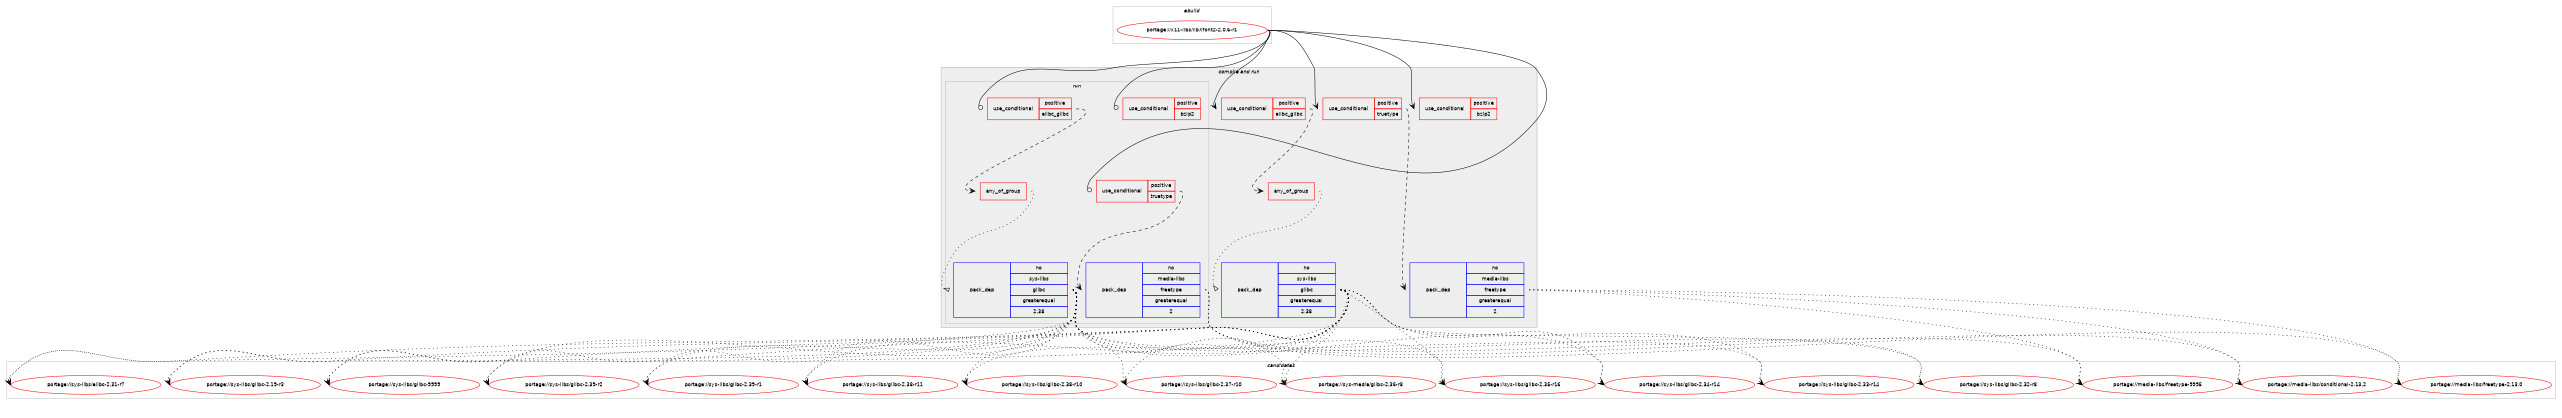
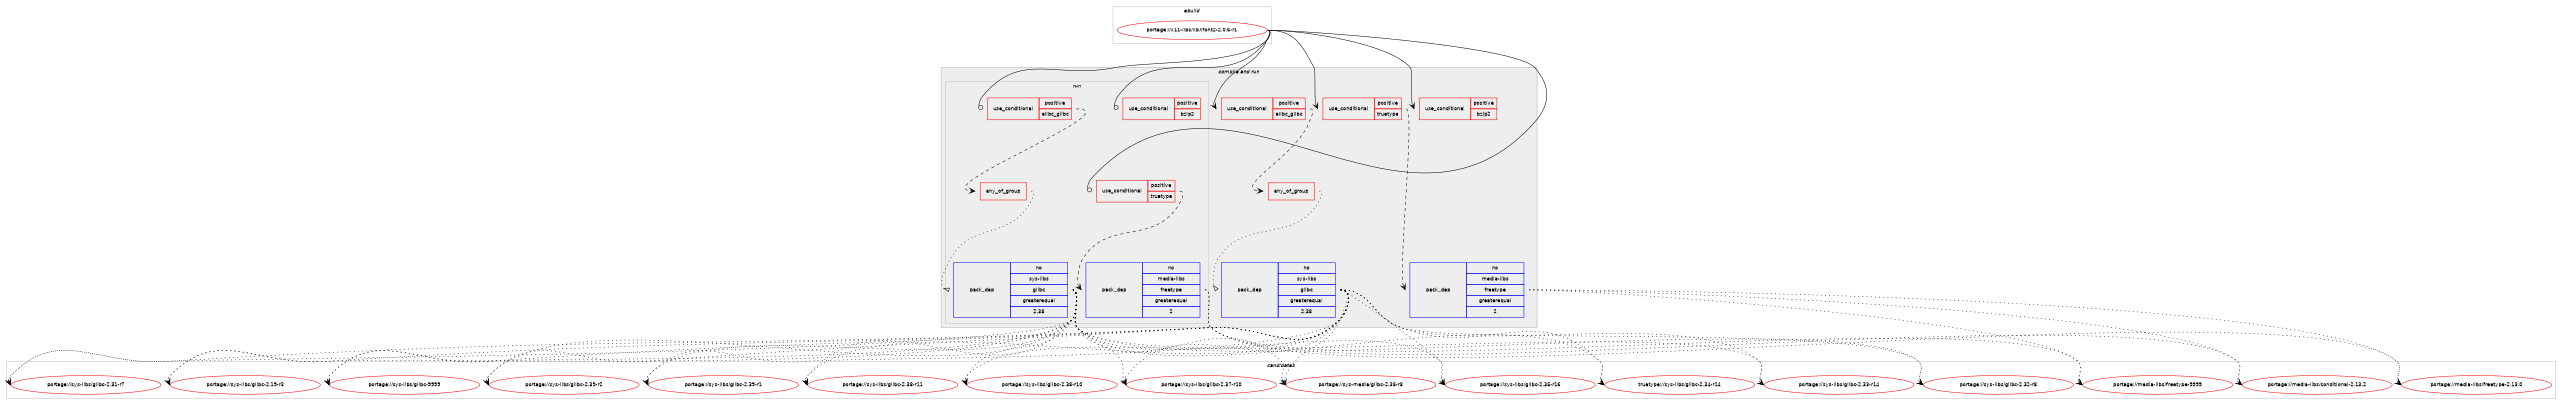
(86, 385) -> (86, 385)
(1680, 385) -> (1680, 385)
(2158, 385) -> (2158, 385)
